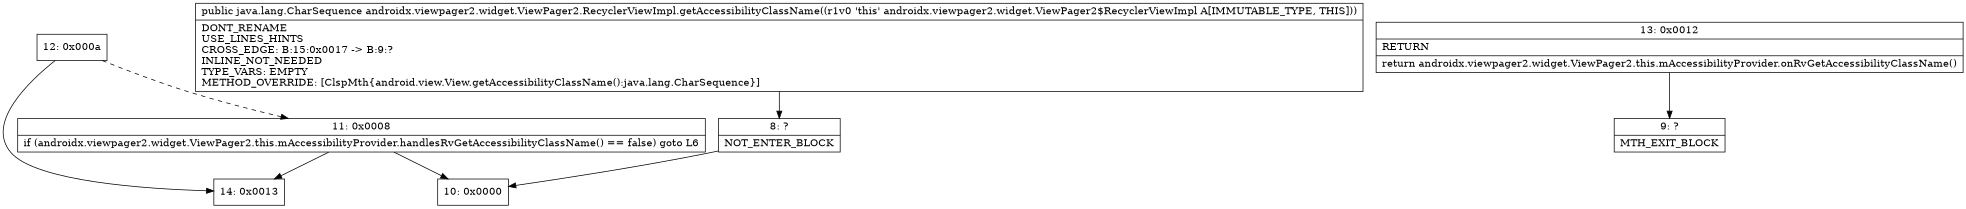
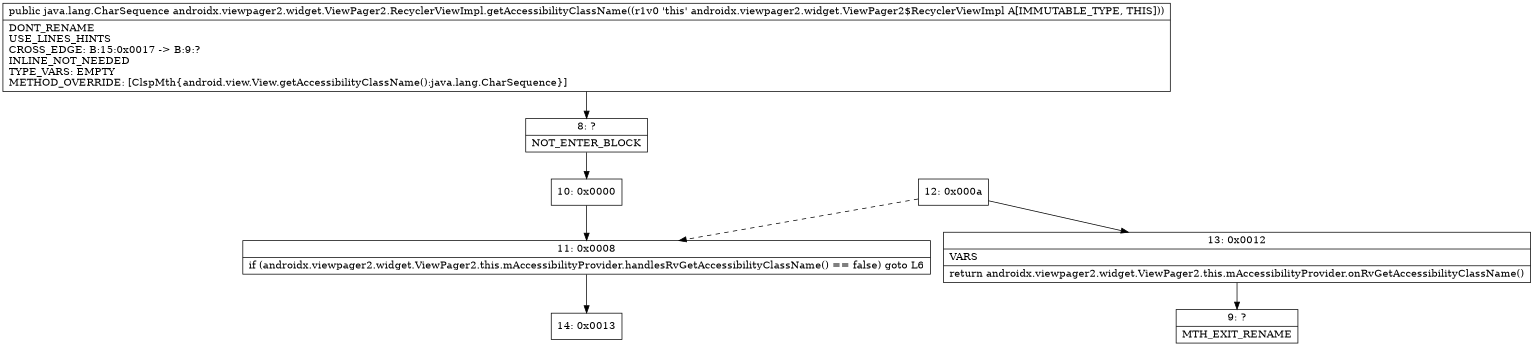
(1406, 47) -> (964, 257)
(1670, 143) -> (1237, 334)
(418, 164) -> (587, 219)
(50, 172) -> (1055, 216)
